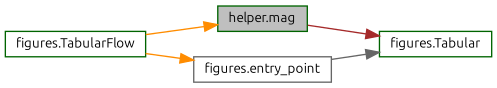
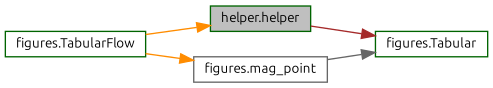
(263, 19) -> (261, 19)
(263, 69) -> (261, 69)
